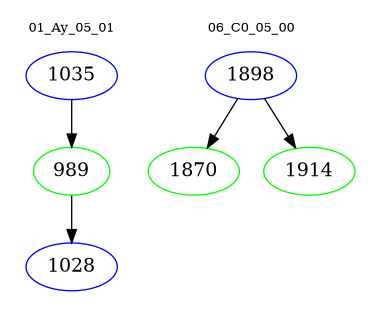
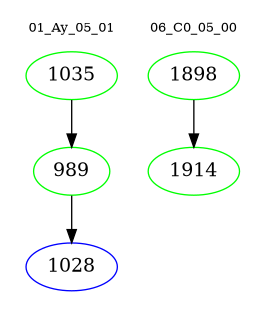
(72, 76) -> (72, 76)
(251, 76) -> (194, 76)
(194, 171) -> none
